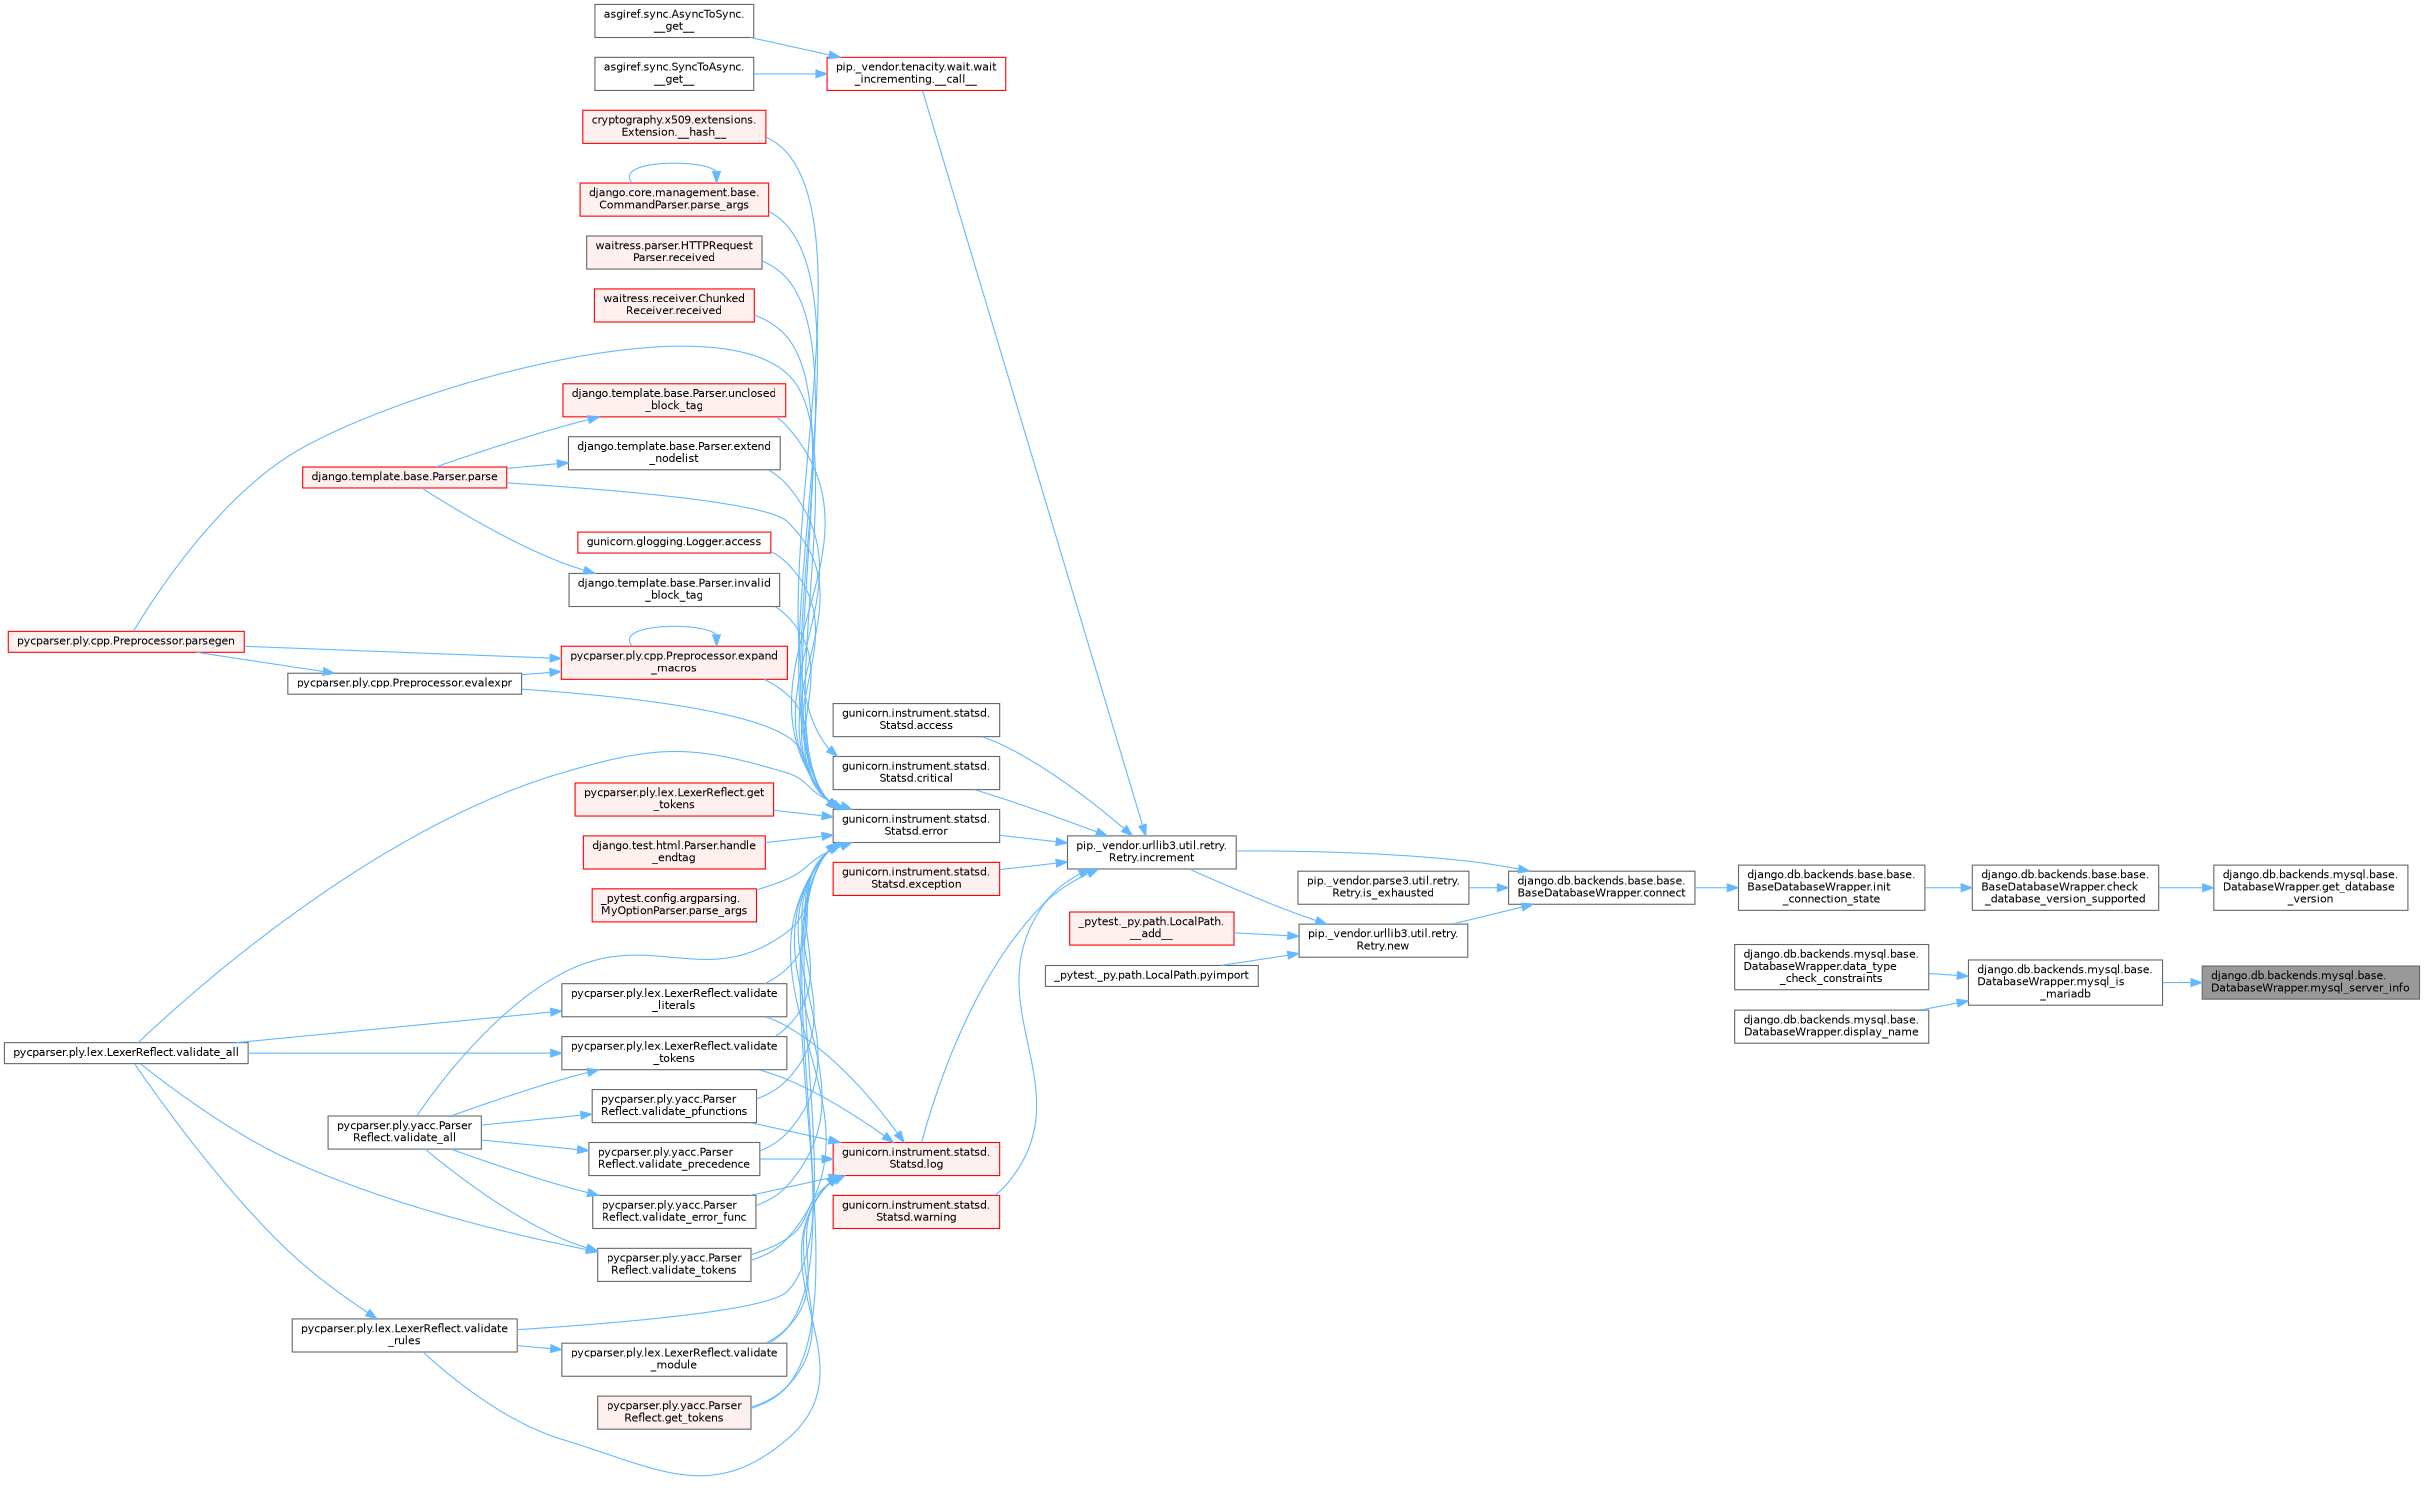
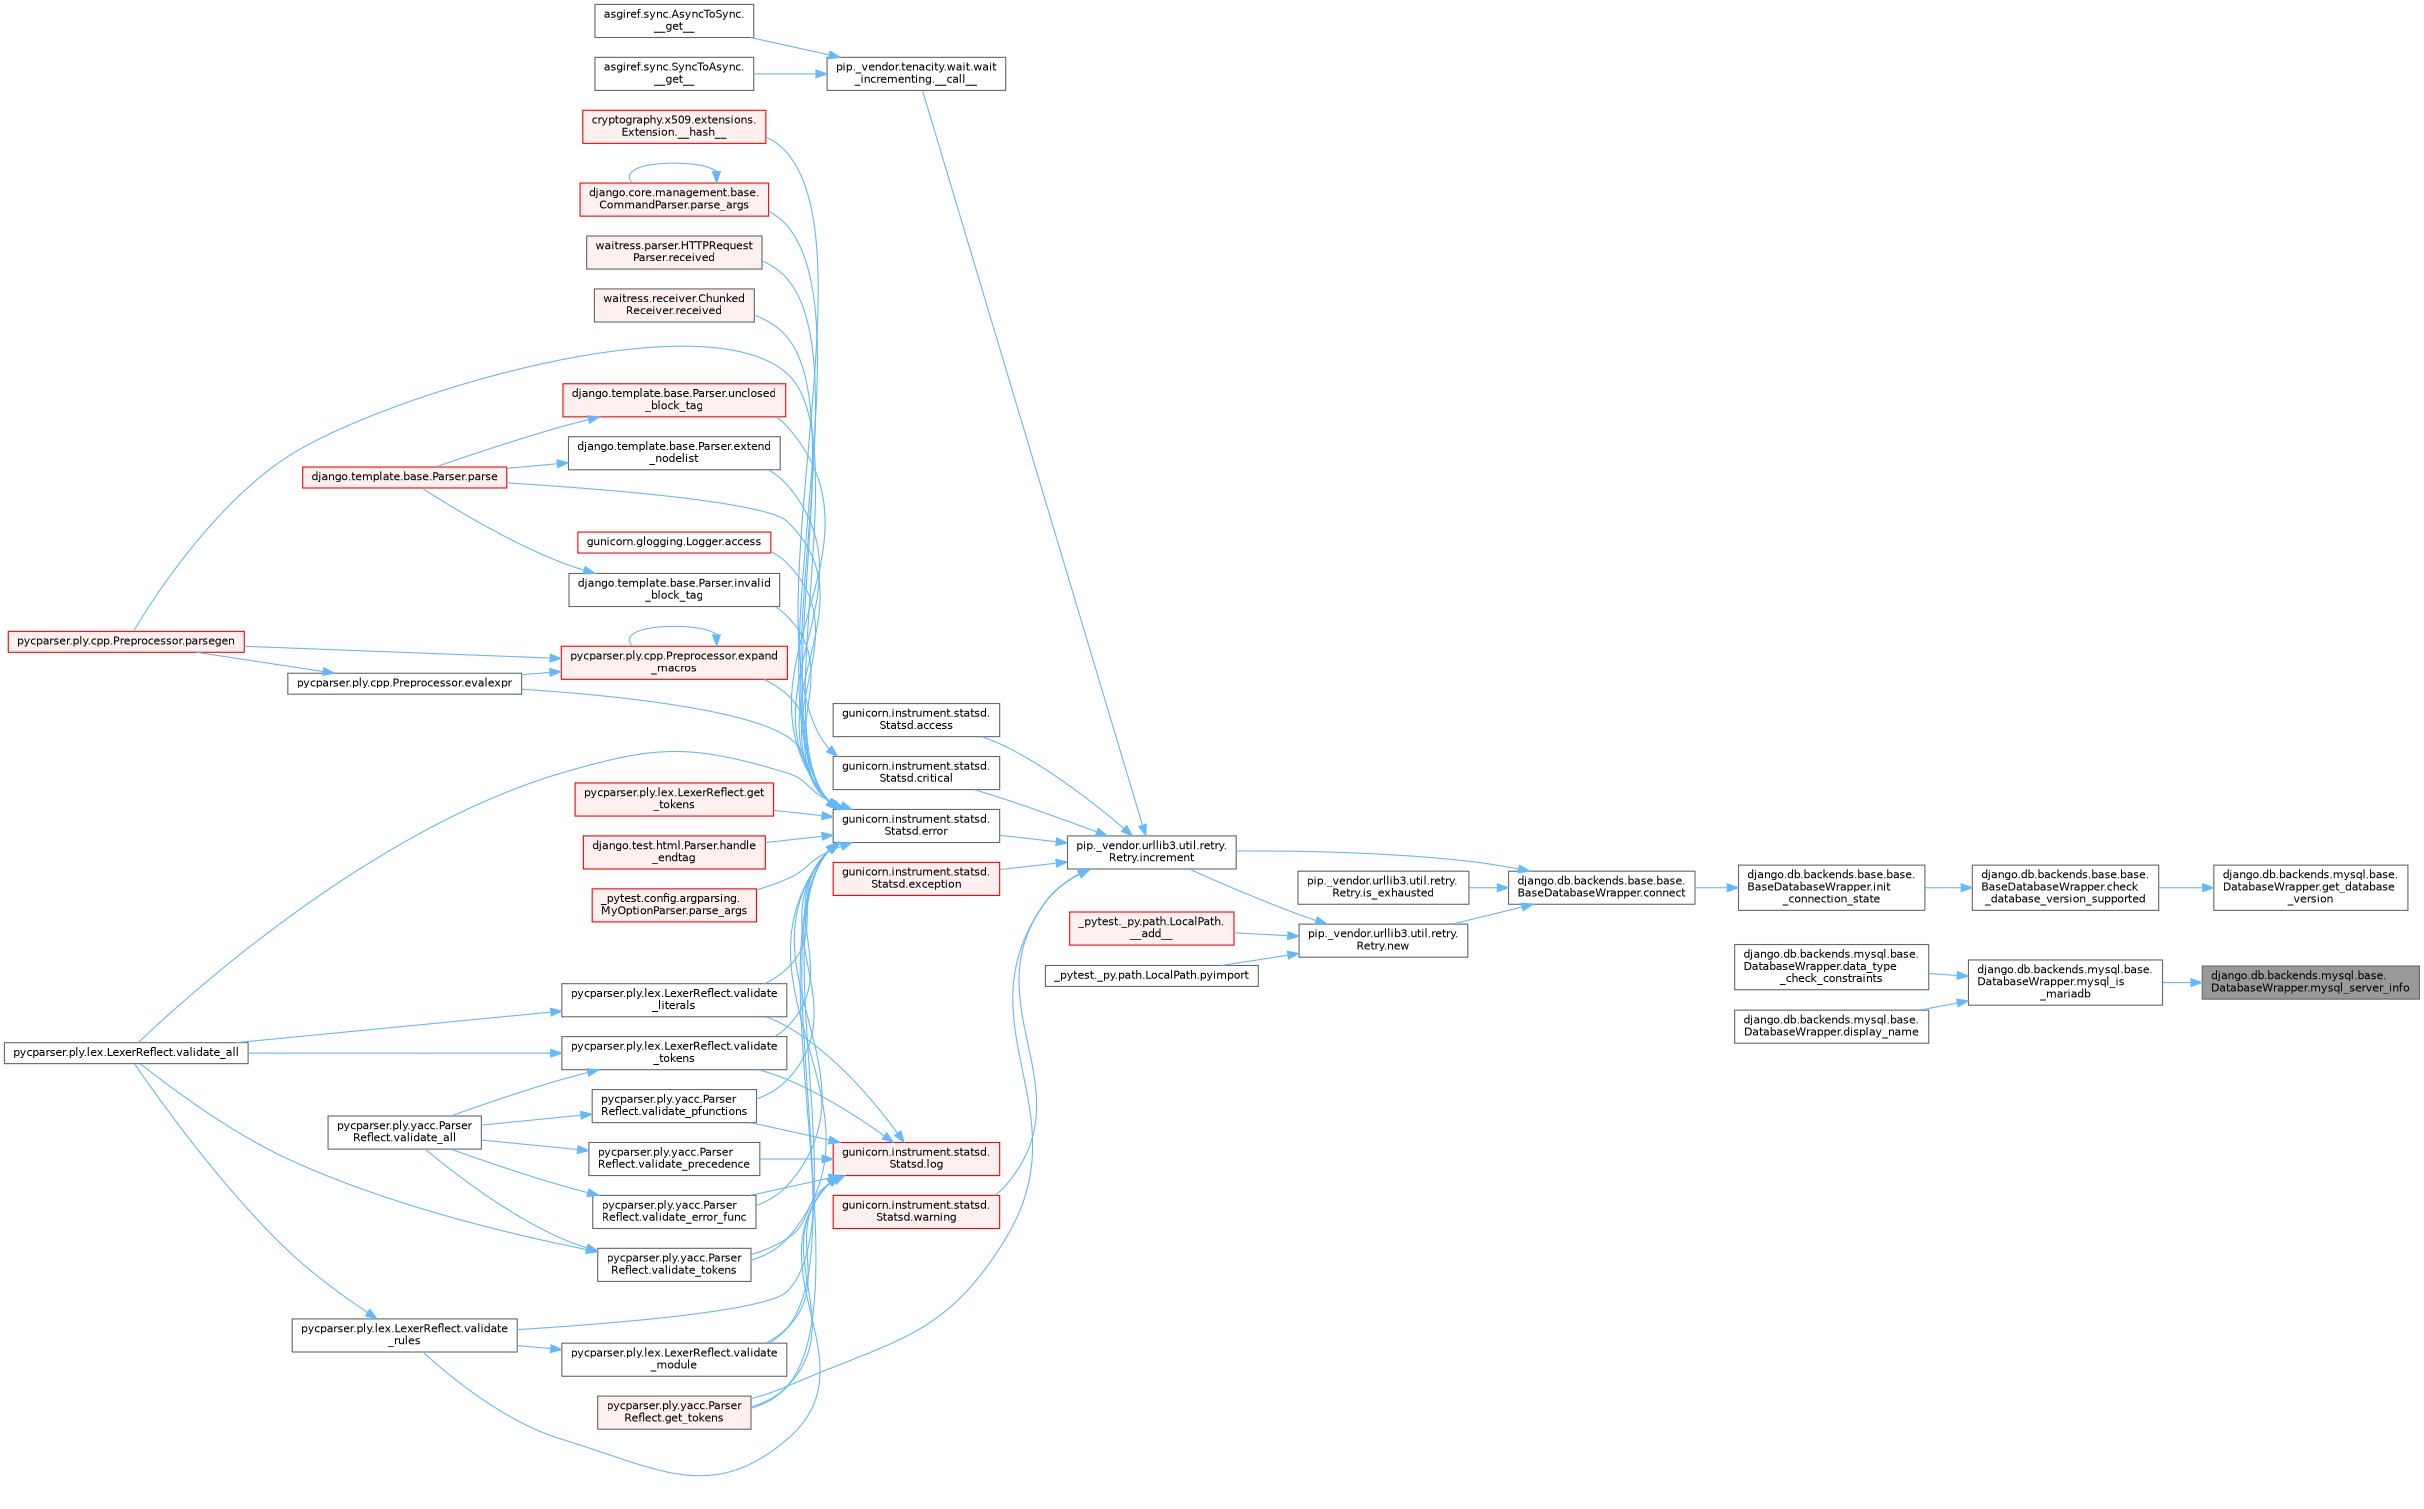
(916, 74) -> (916, 74)
(674, 305) -> (674, 305)
(1383, 888) -> (1383, 888)
(623, 956) -> none
(981, 992) -> (1023, 1200)
(811, 1007) -> none
